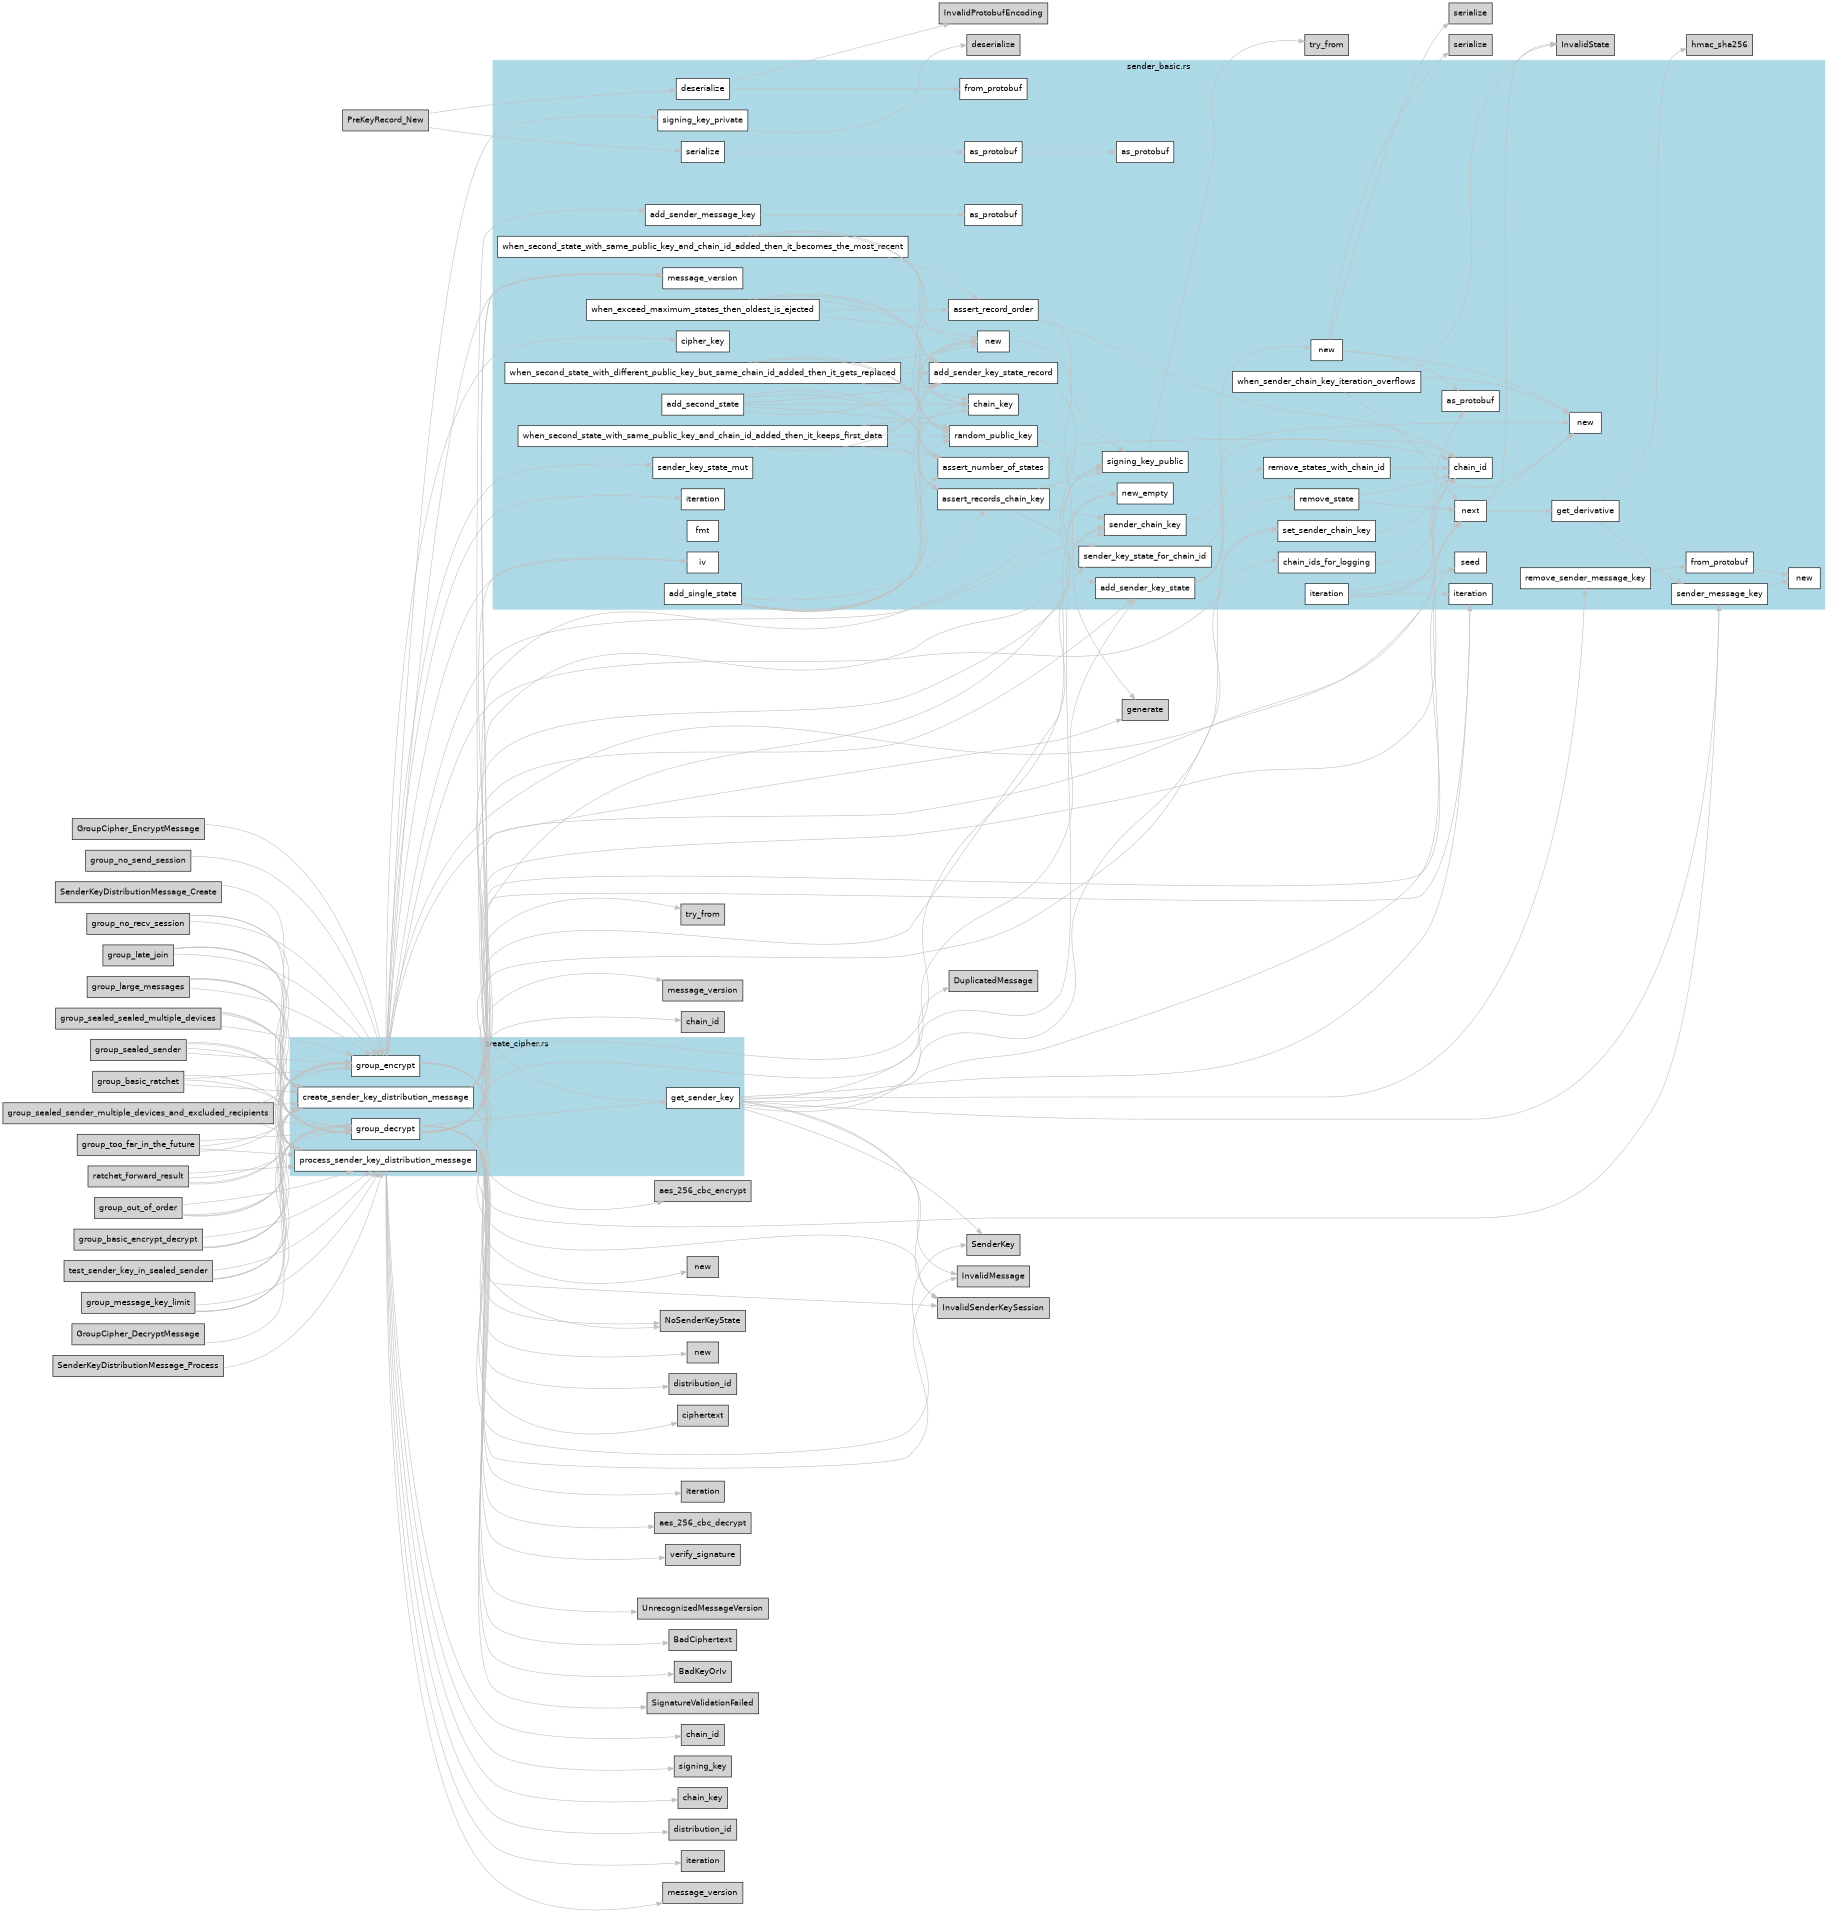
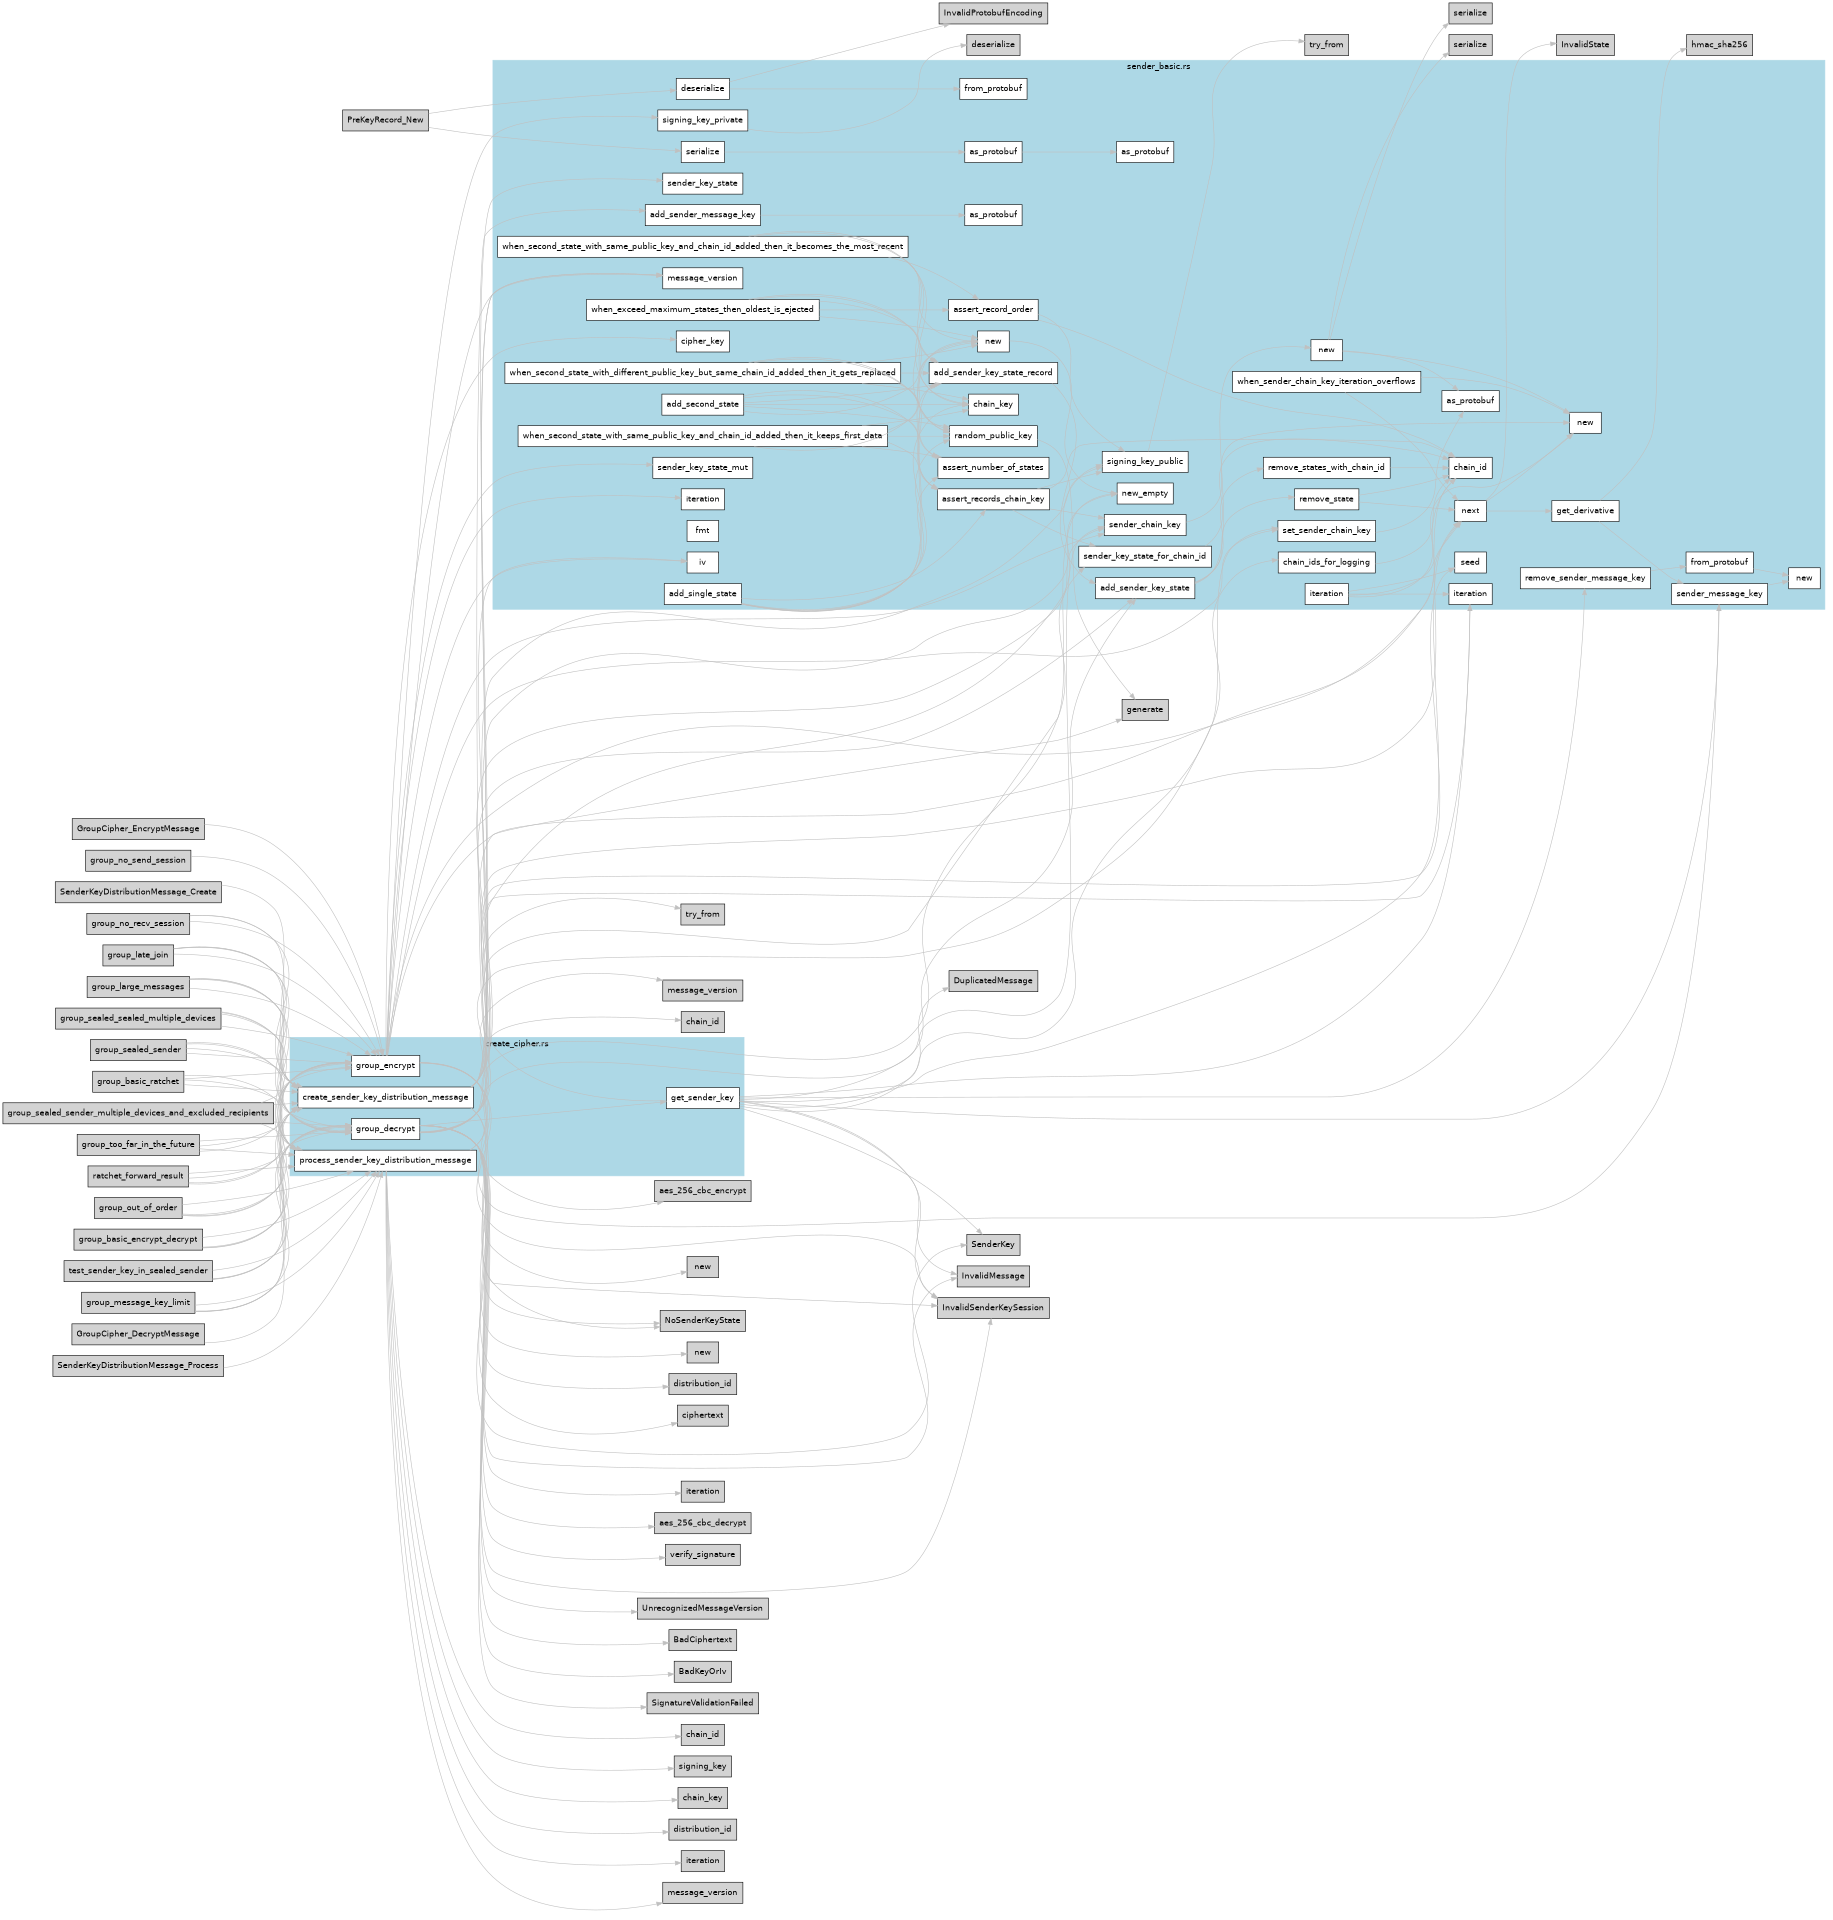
none -> (703, 184)
(1471, 200) -> none
none -> (586, 1589)
